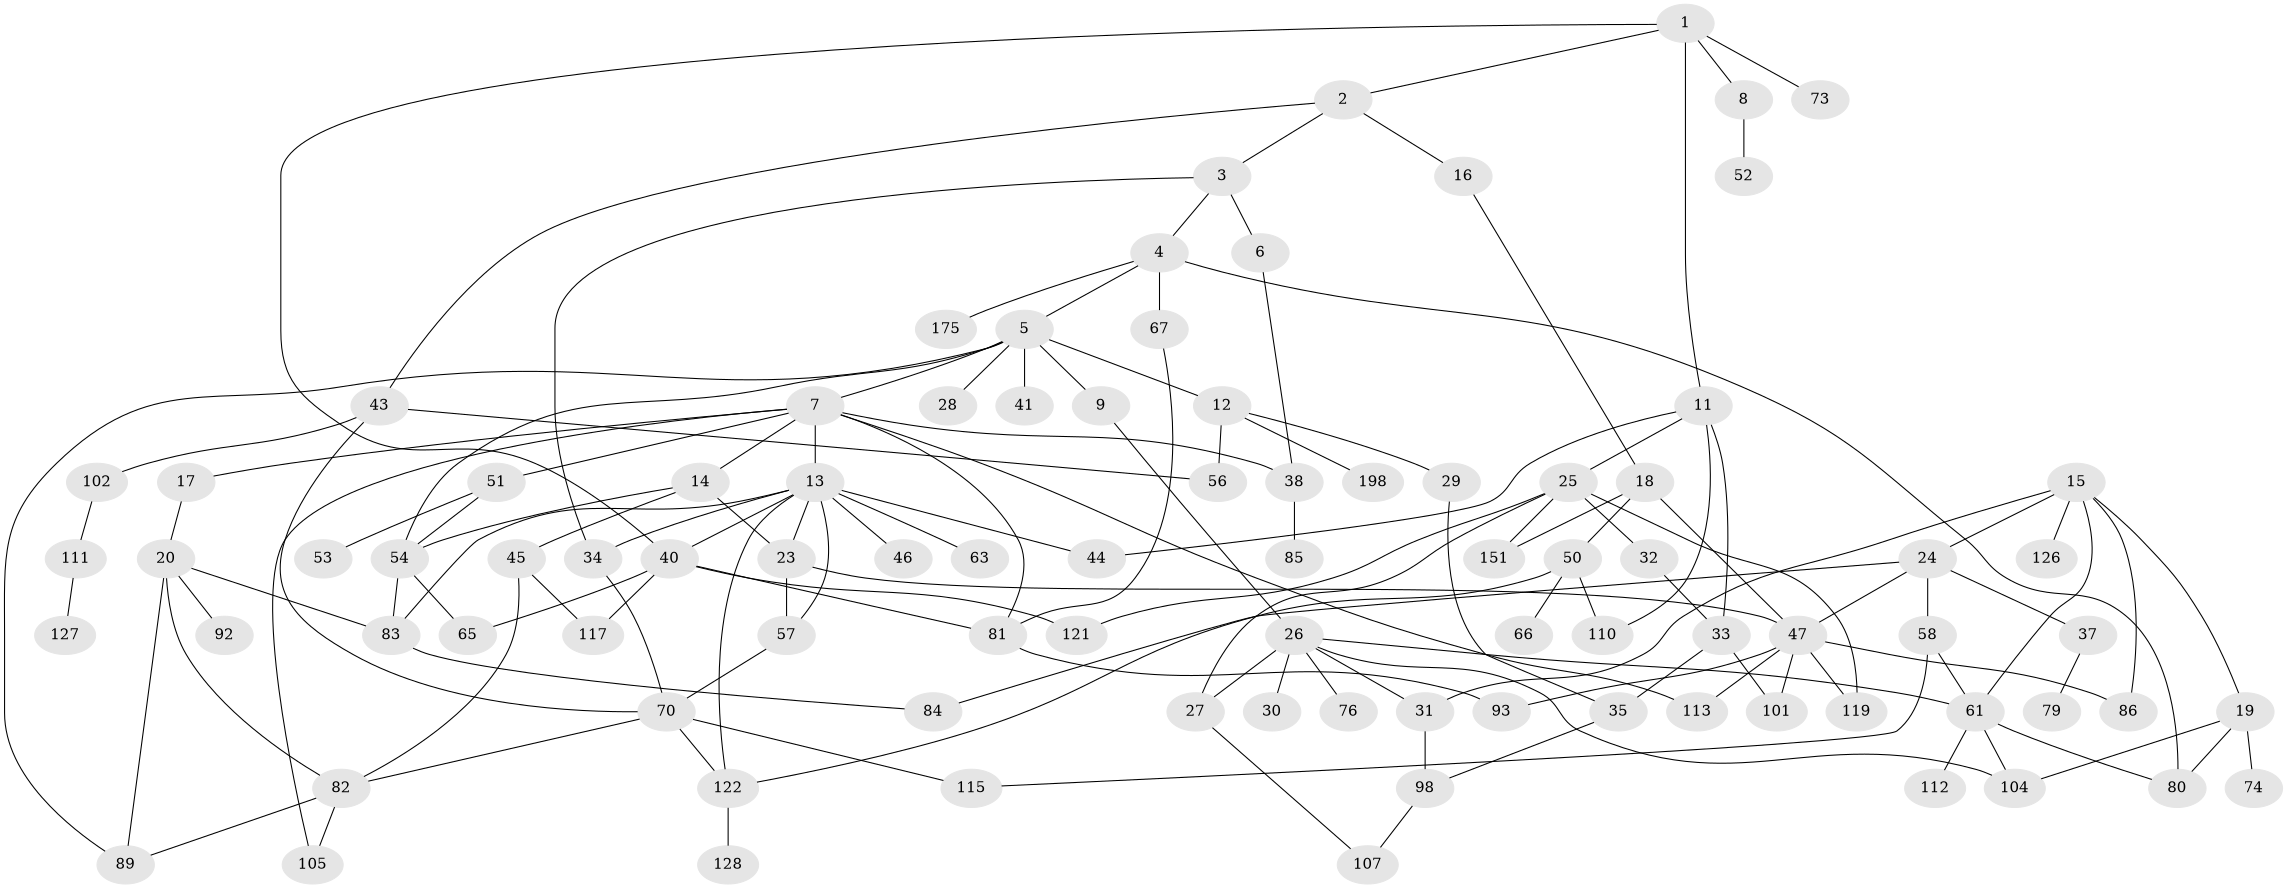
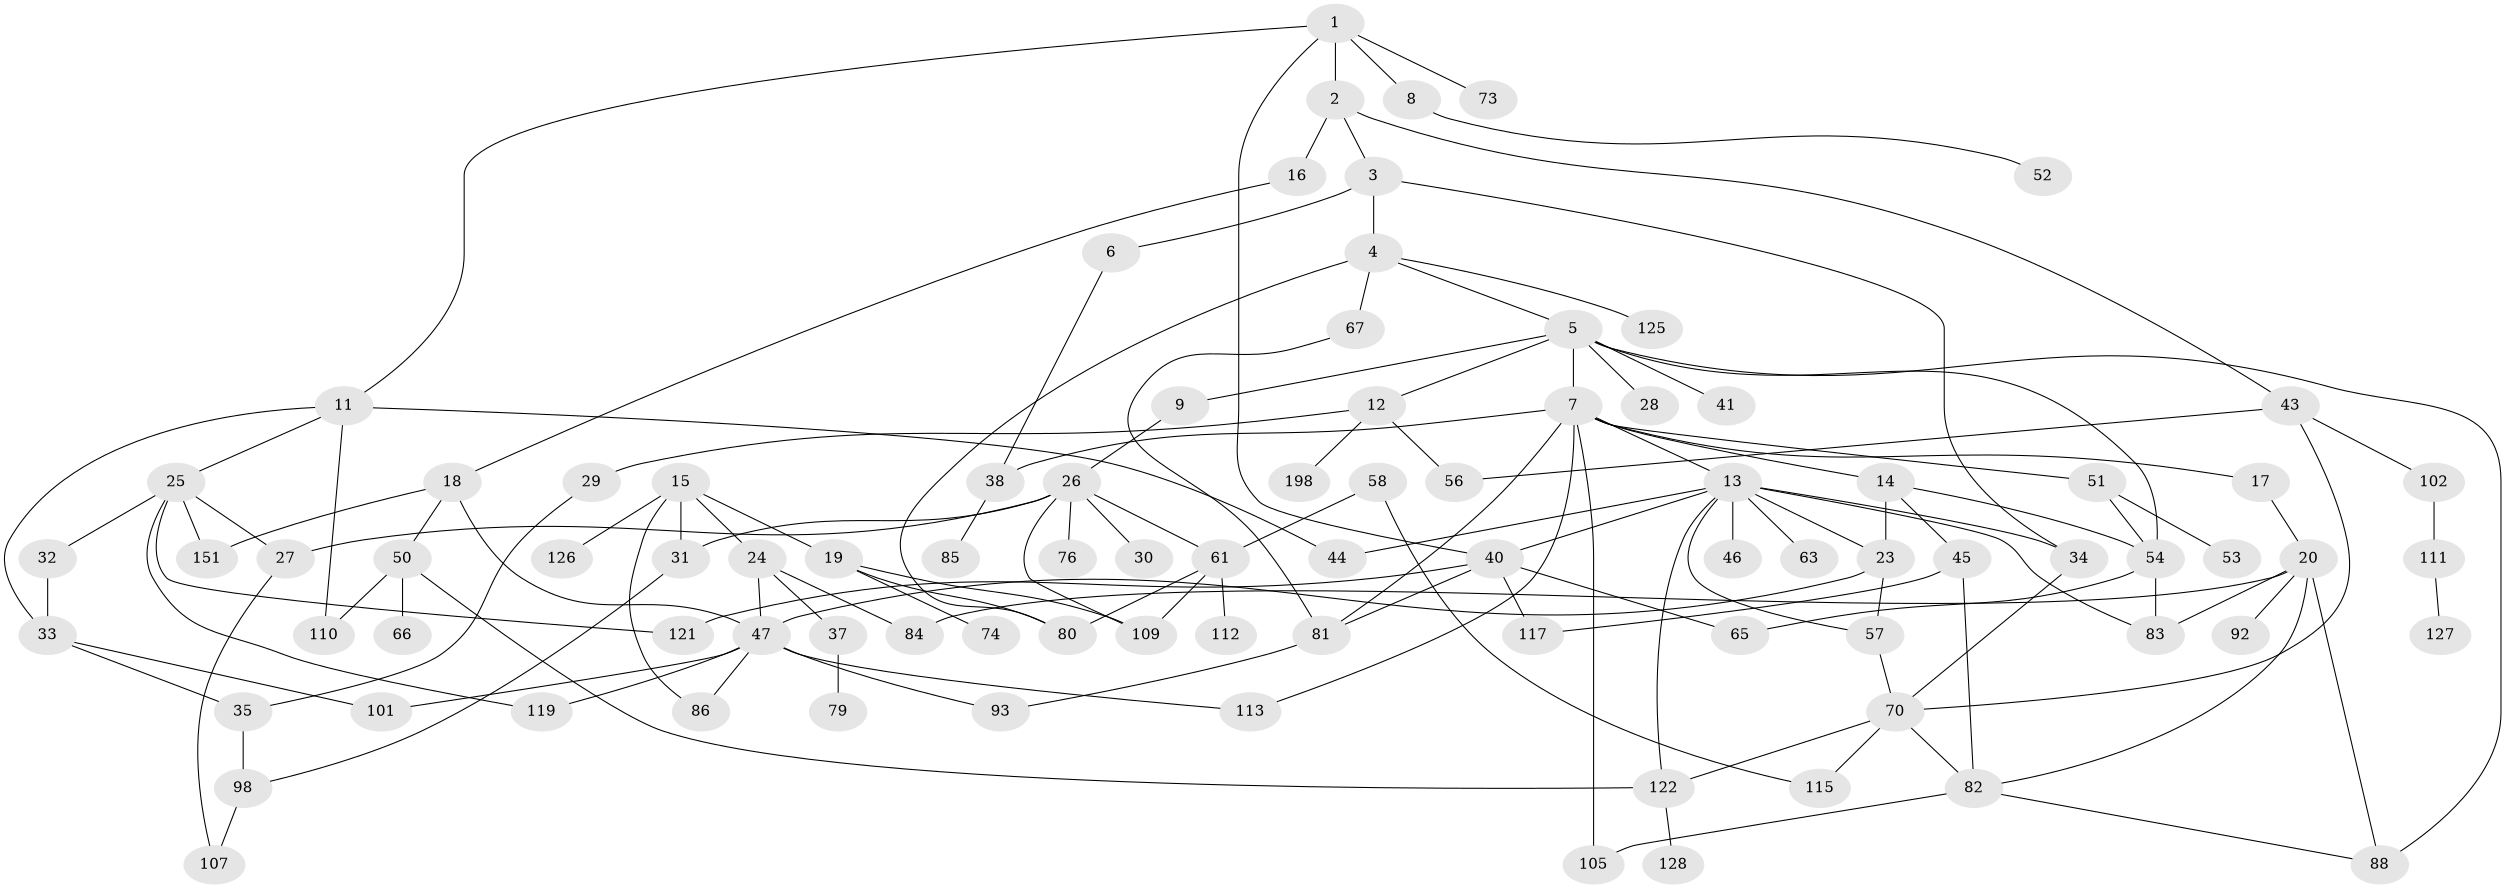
(946, 329) -> (1652, 329)
(1928, 597) -> none
(2062, 605) -> none
(645, 687) -> (1646, 598)
(2015, 788) -> (1146, 635)
(126, 865) -> (2380, 865)
